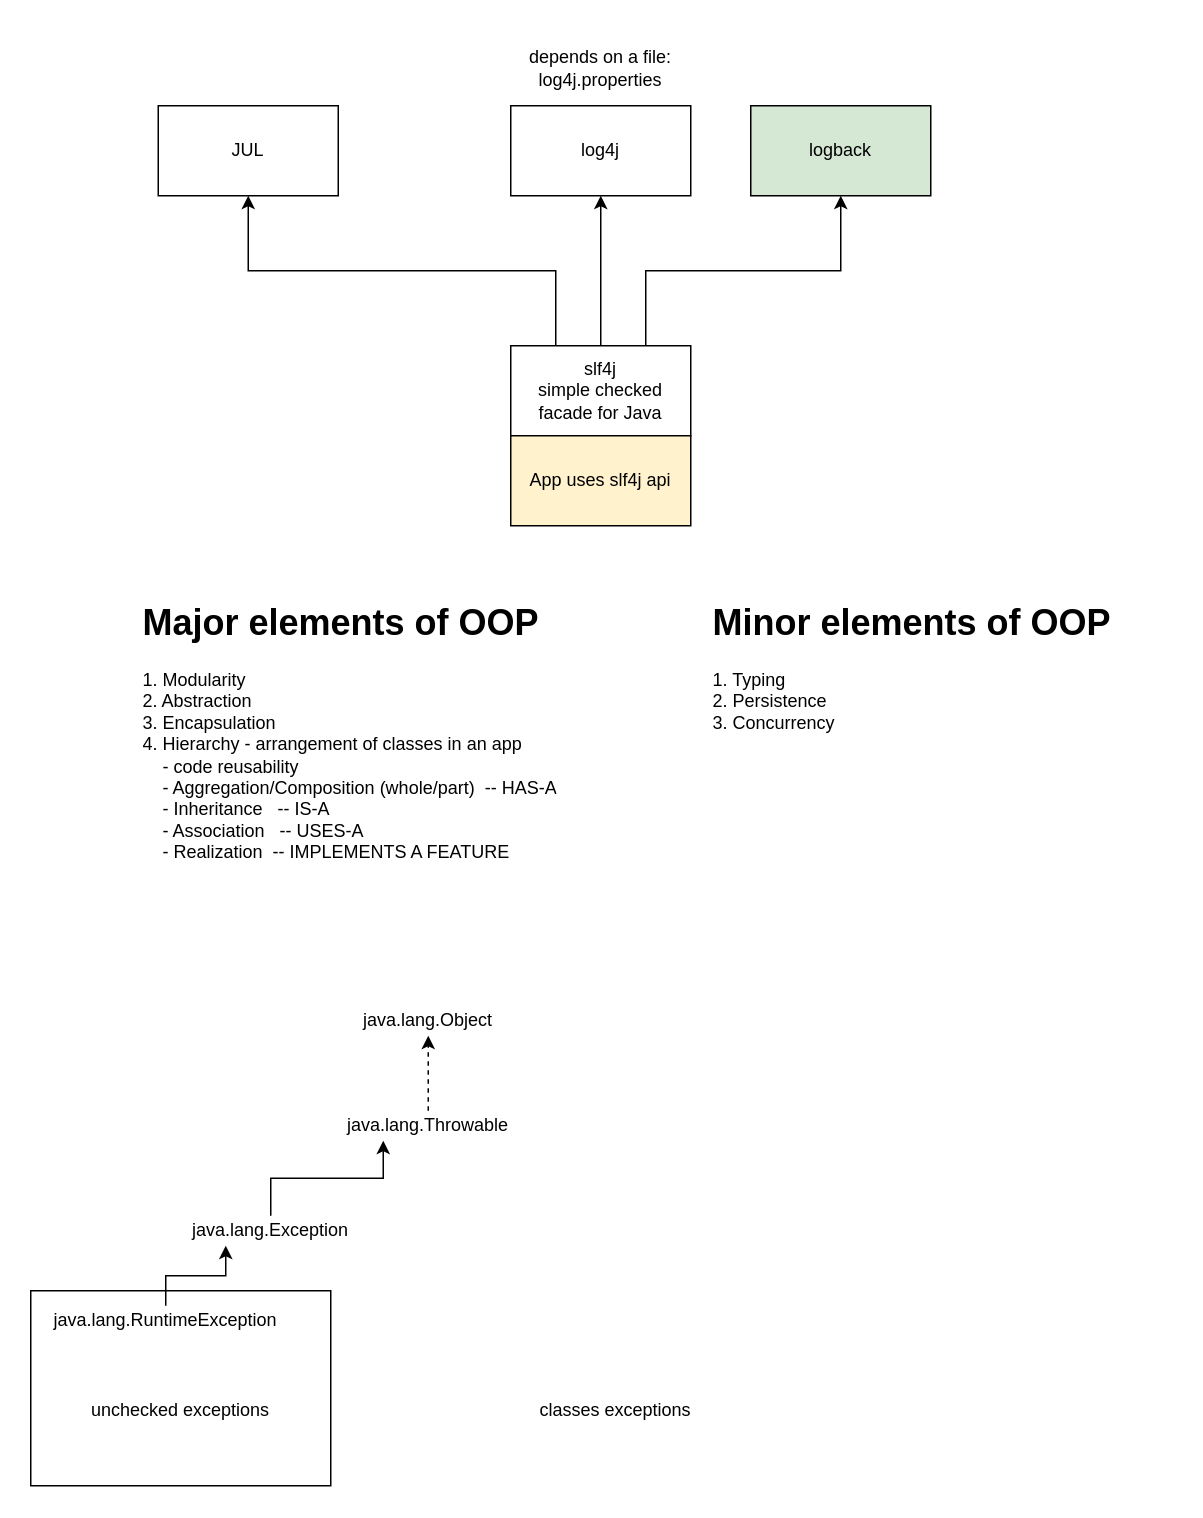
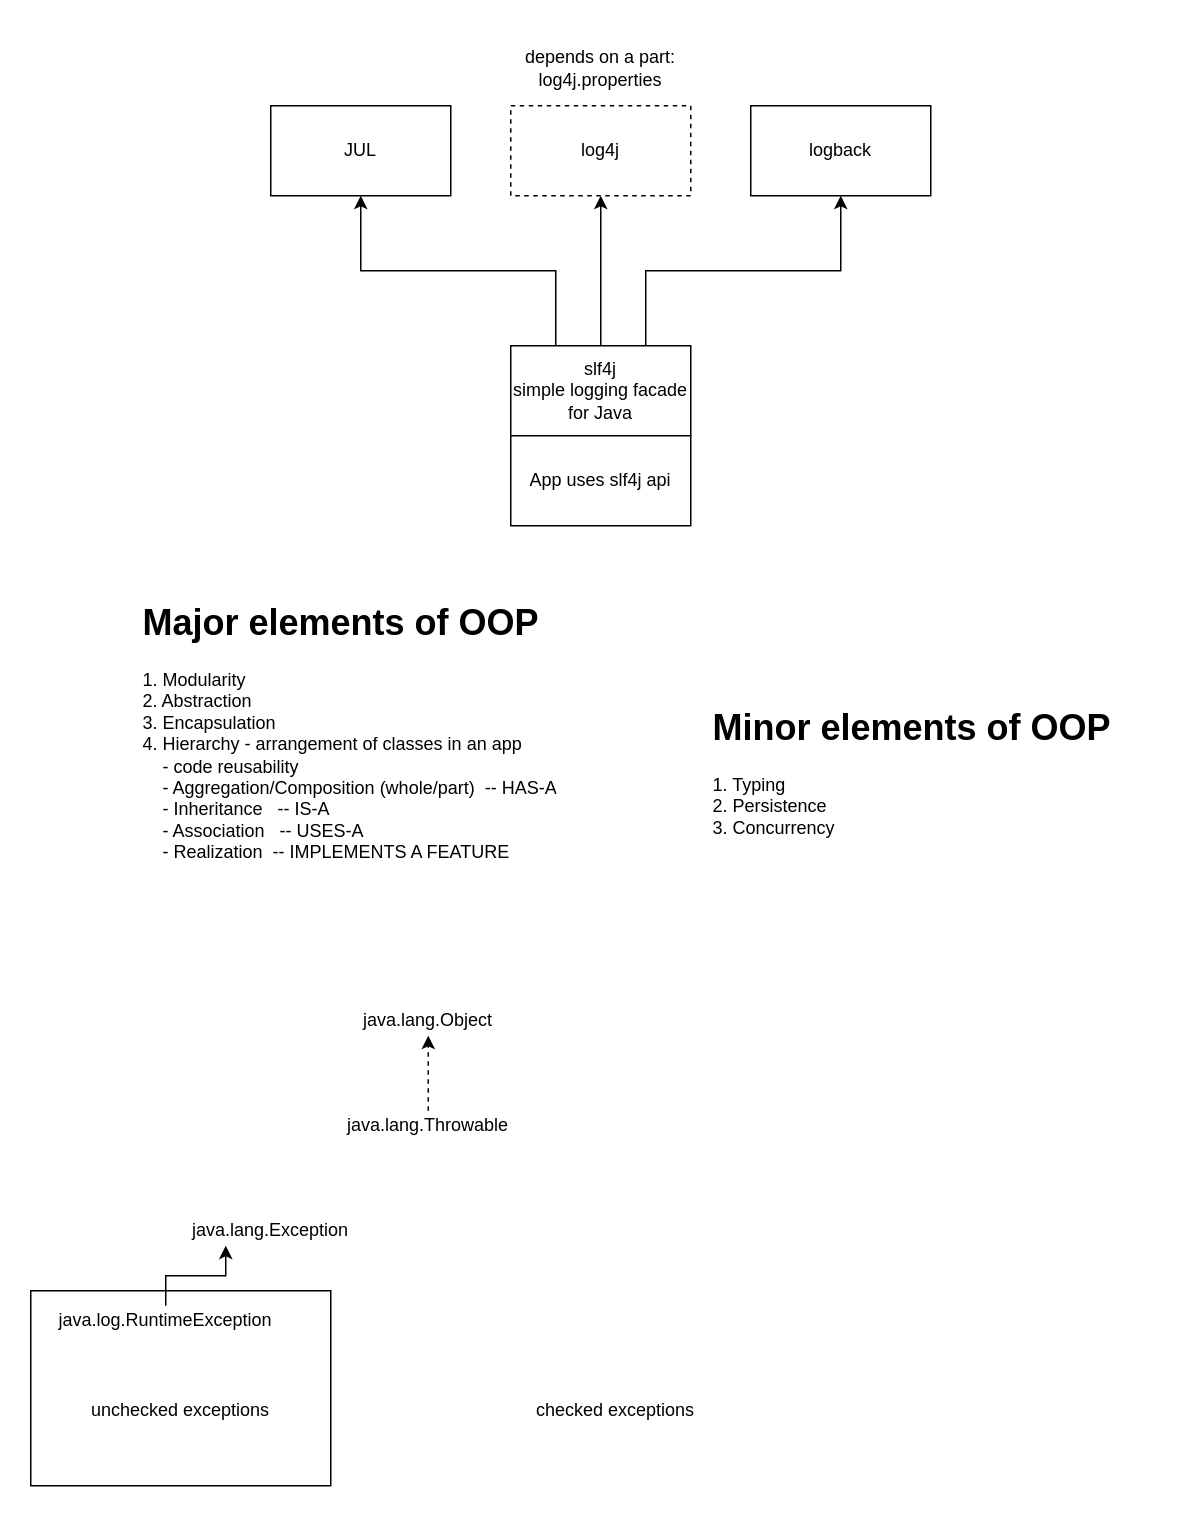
(601, 68) -> (601, 68)
(248, 151) -> (361, 151)
(601, 151) -> (601, 151)
(841, 151) -> (841, 151)
(601, 391) -> (601, 391)
(601, 481) -> (601, 481)
(938, 676) -> (938, 781)
(322, 1178) -> none
(166, 1321) -> (166, 1321)
(616, 1411) -> (616, 1411)
